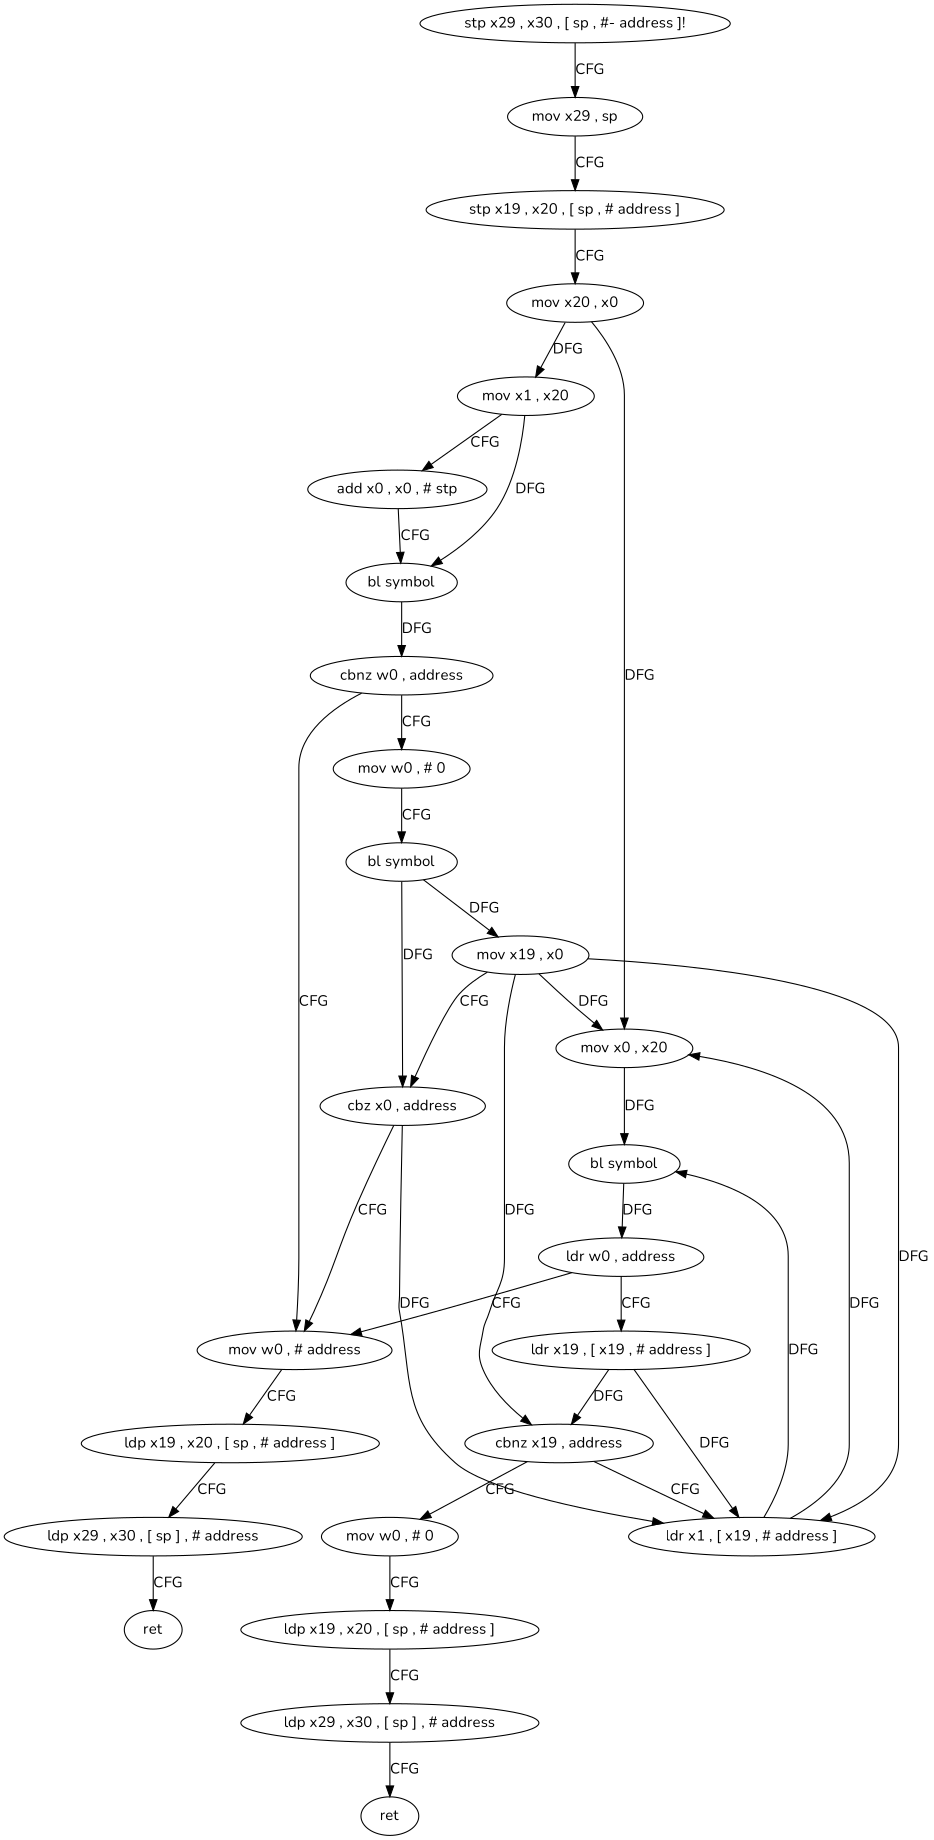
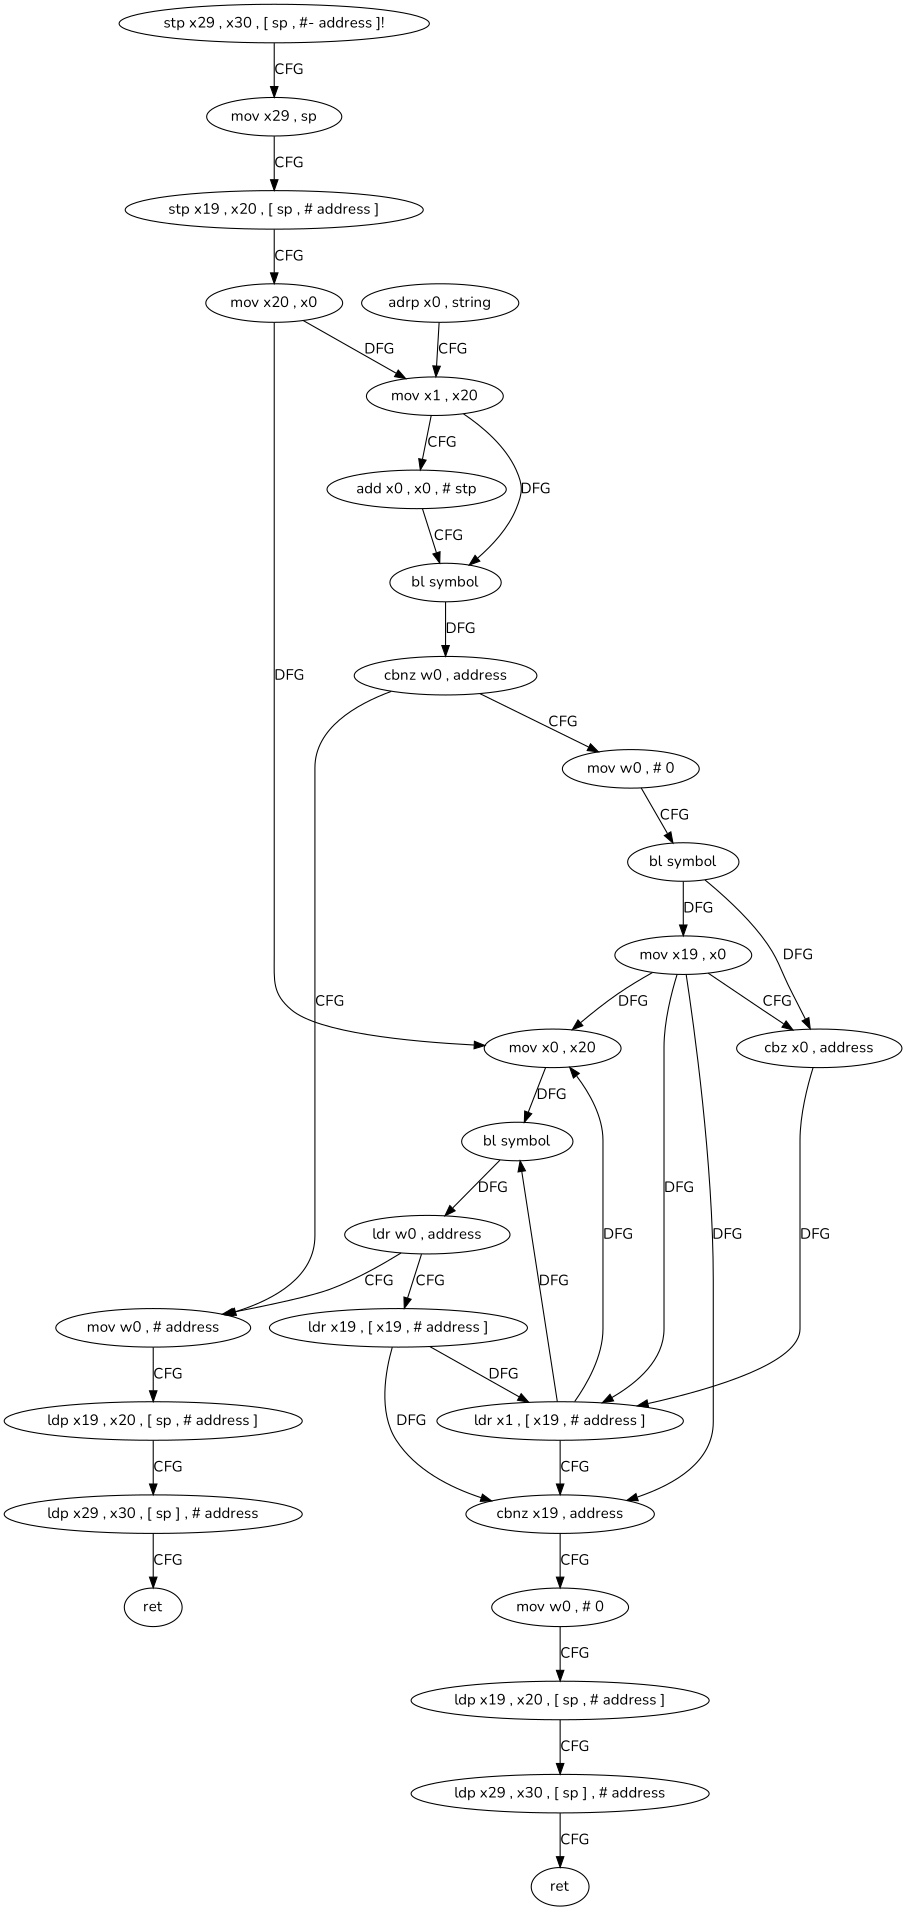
none -> (440, 303)
(349, 1223) -> none
(649, 1488) -> (560, 1462)
